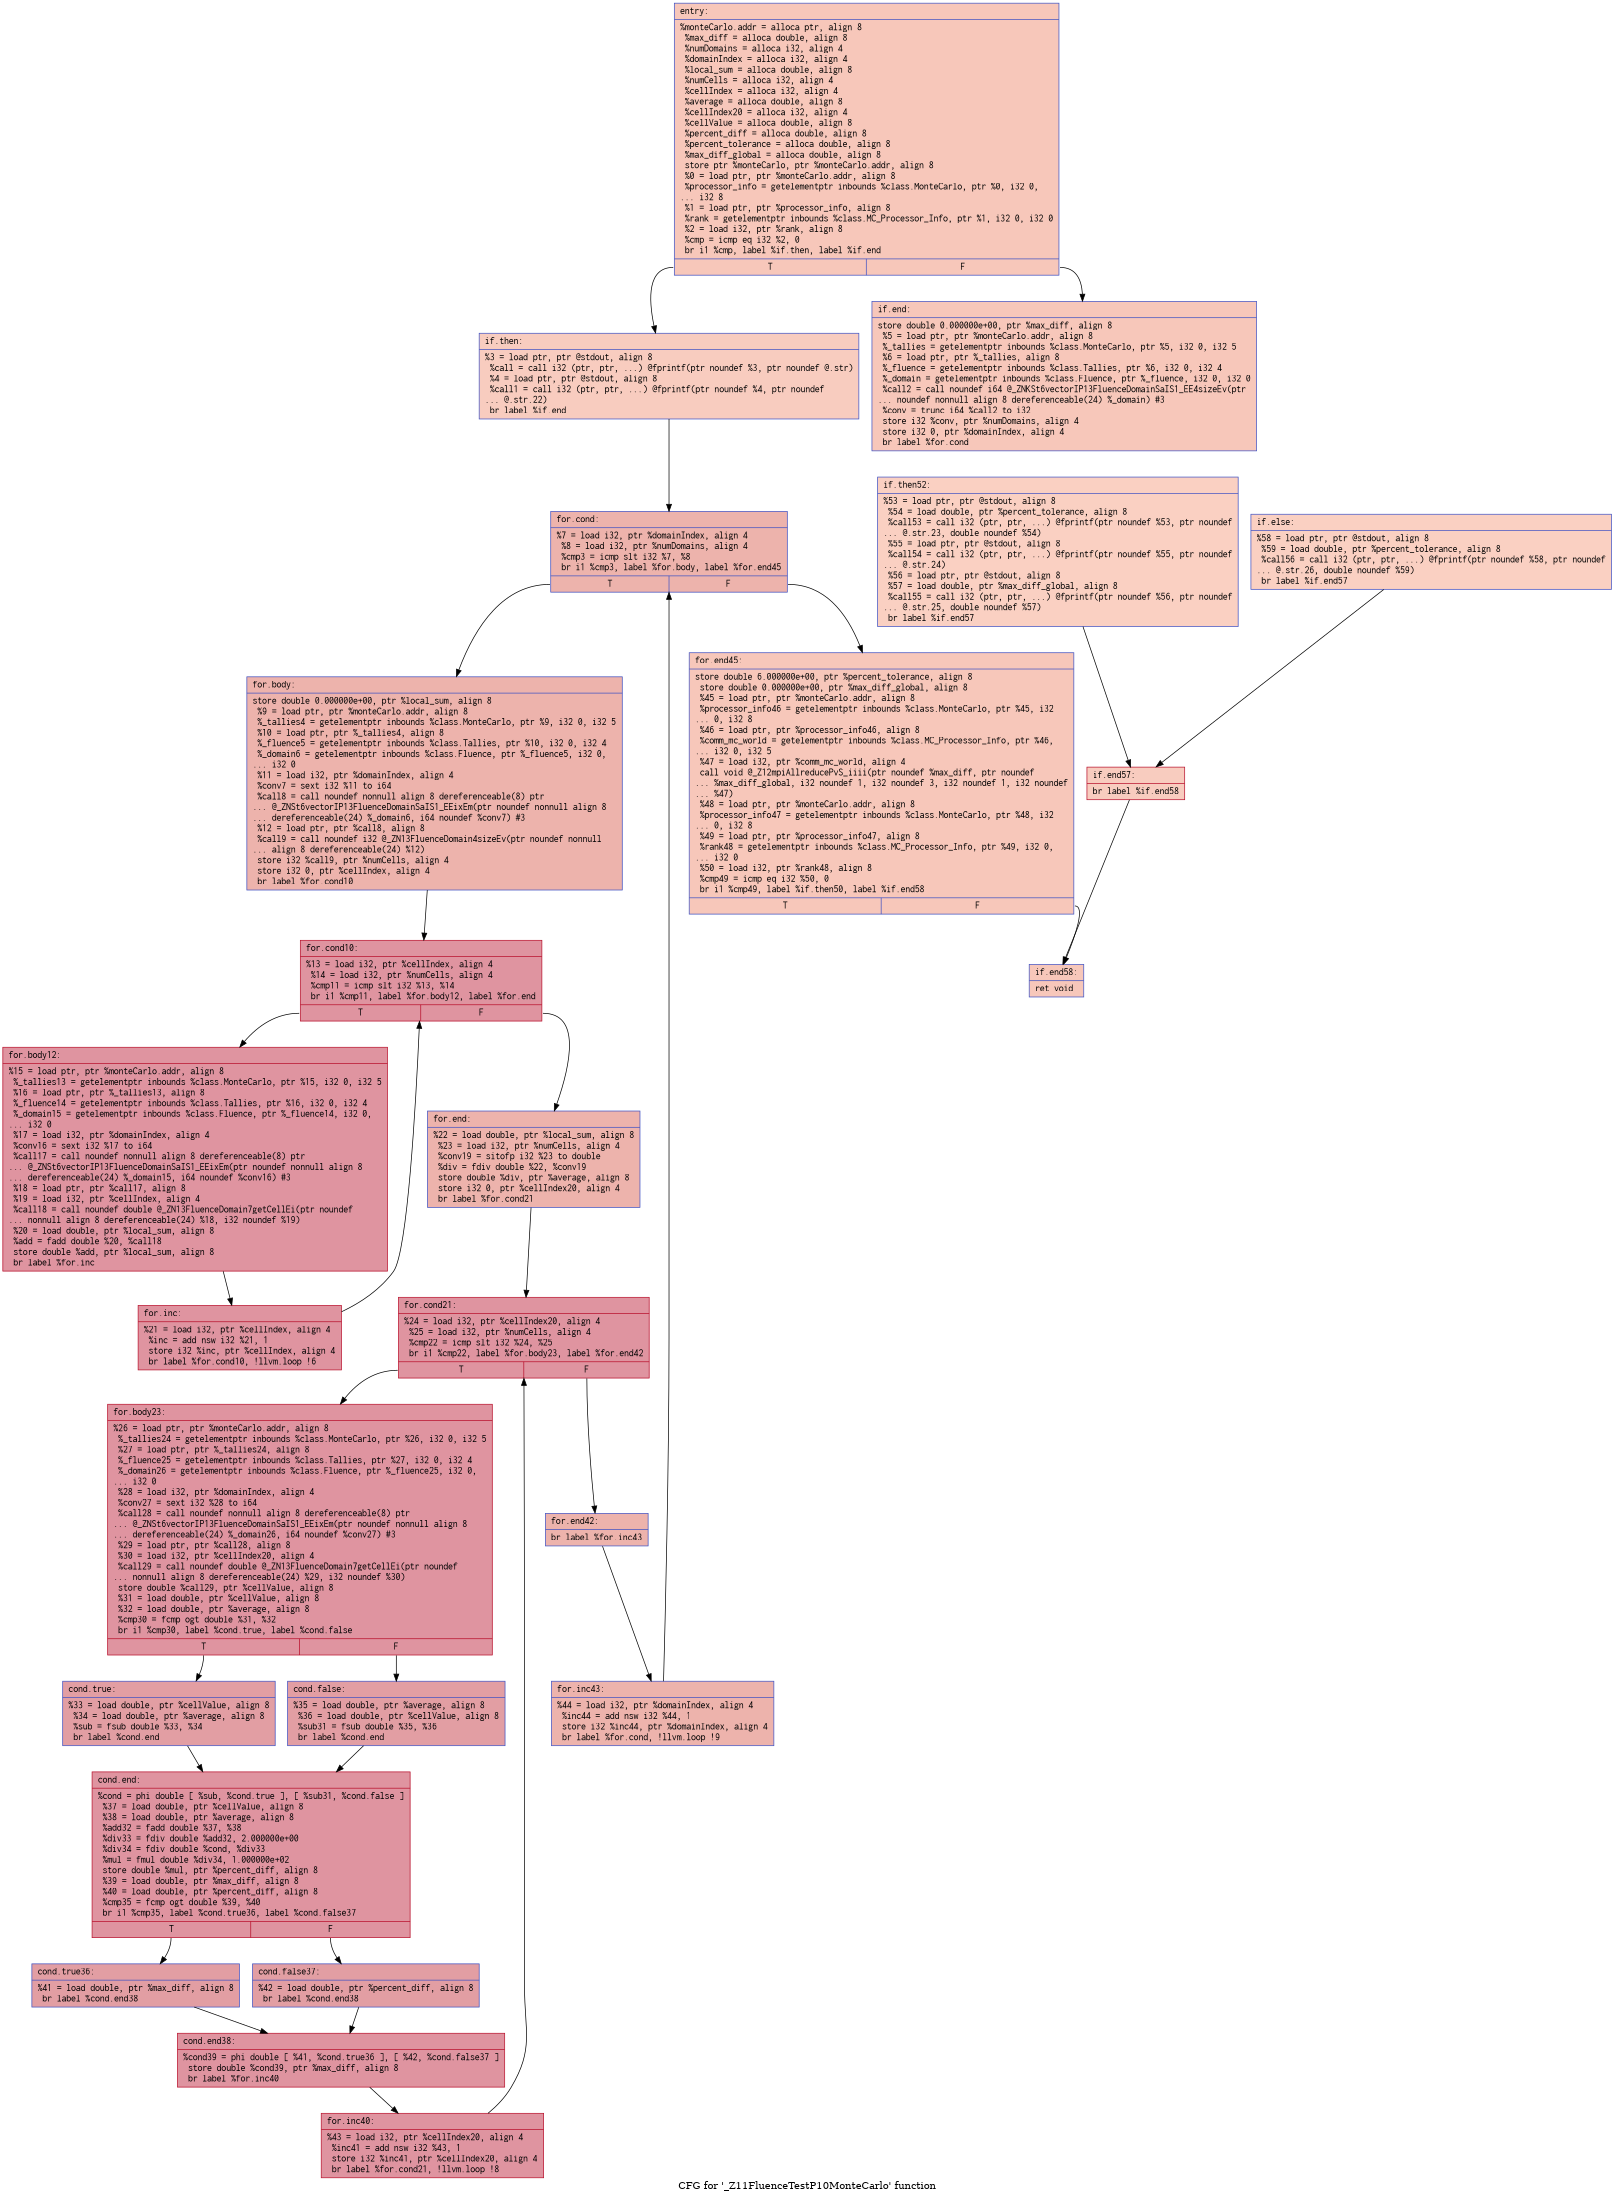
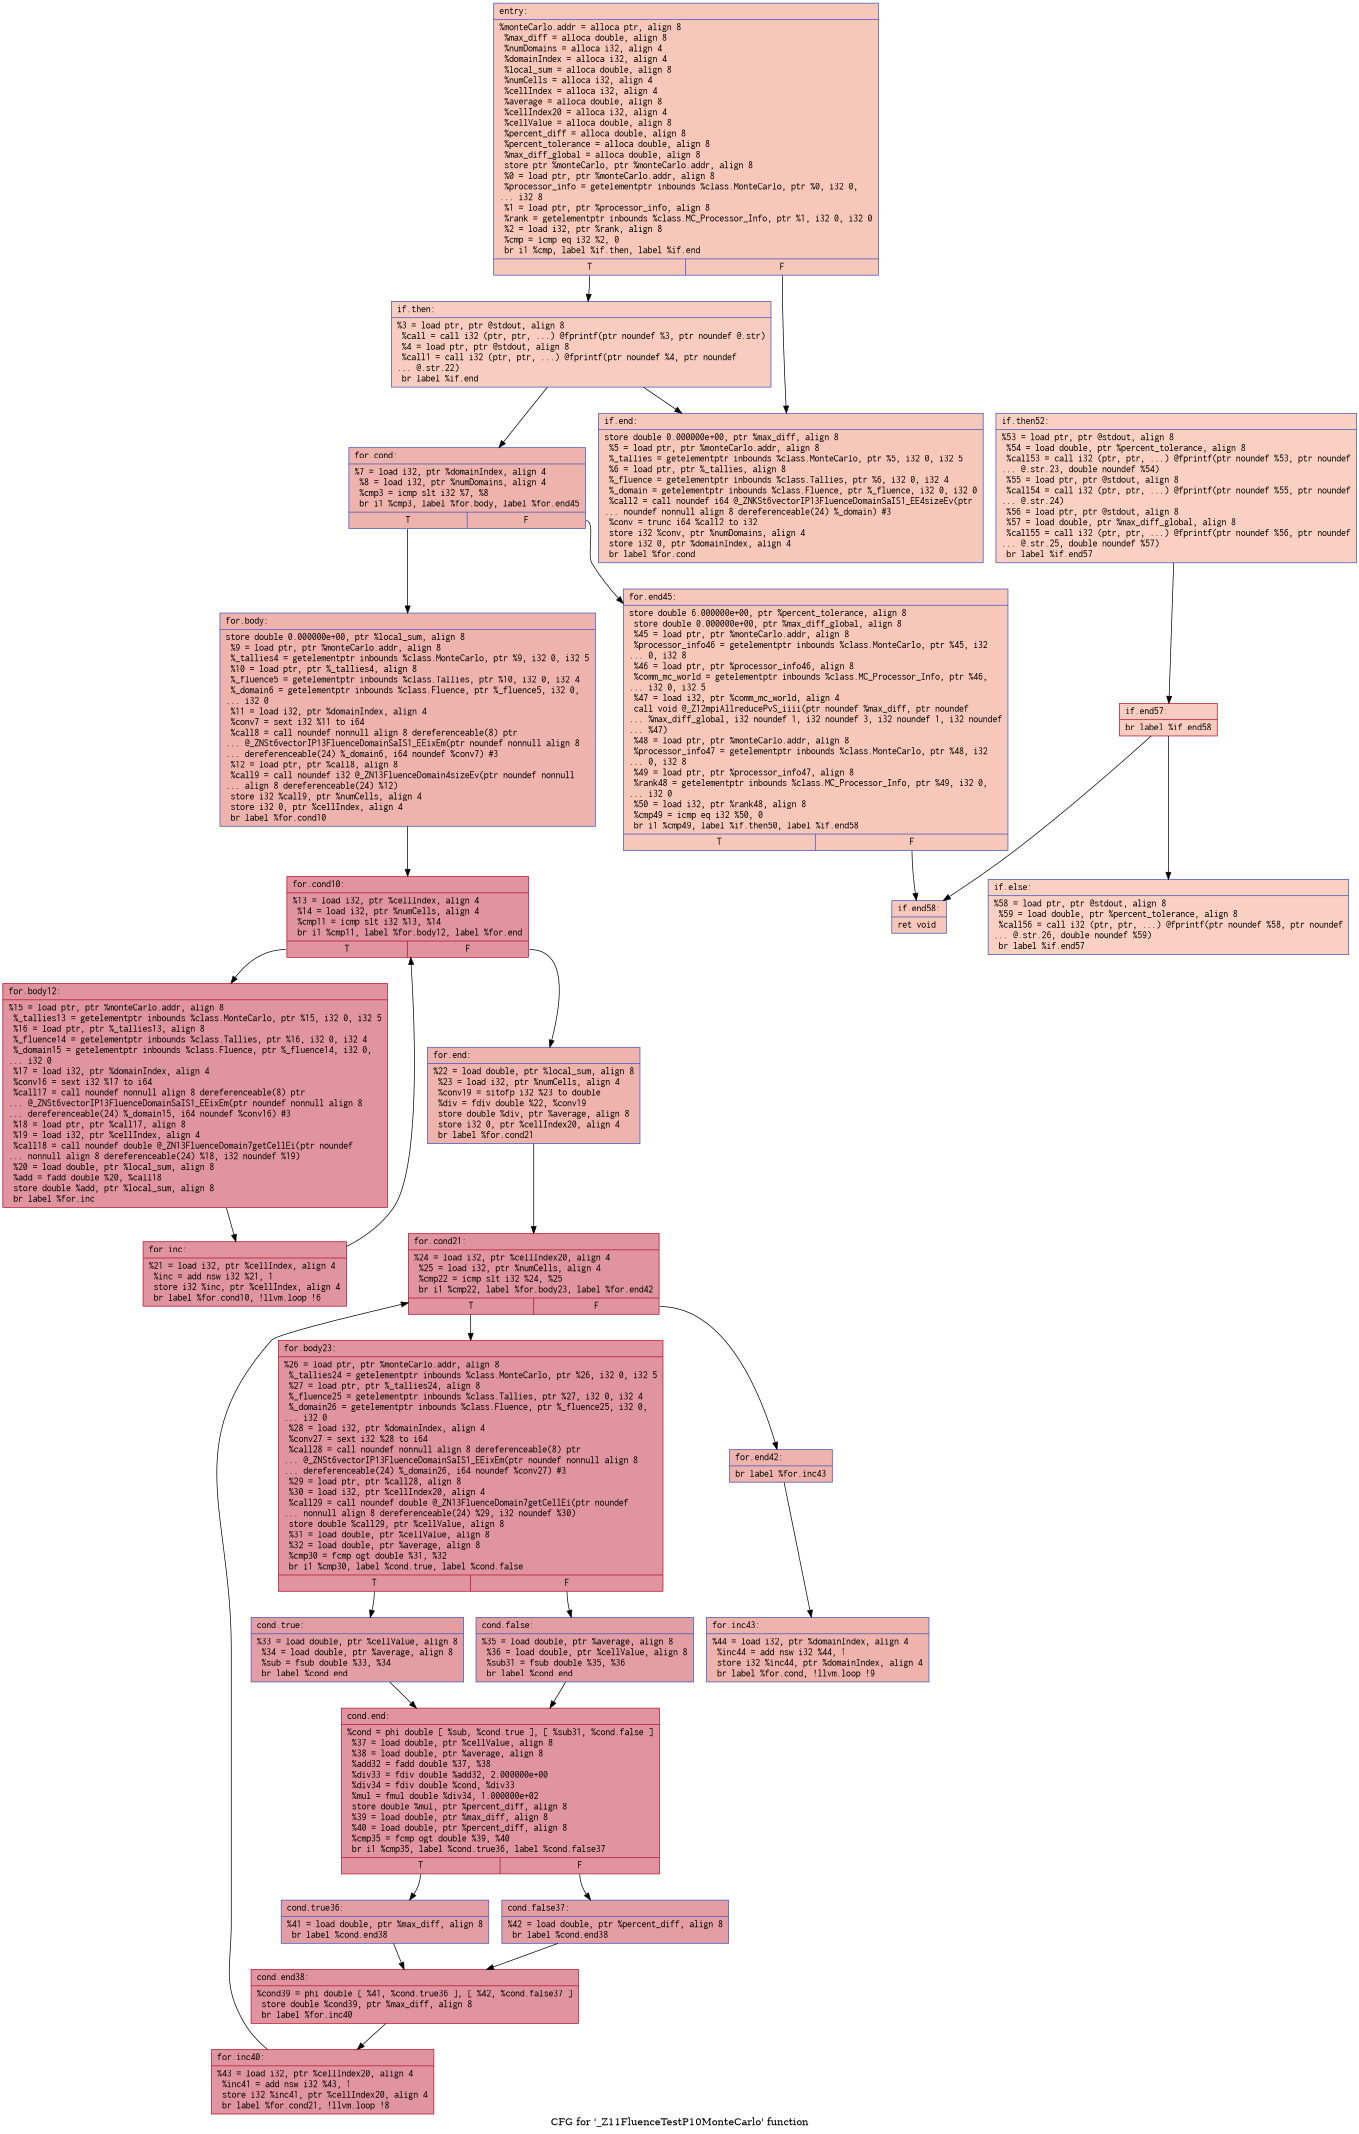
none -> (660, 398)
(1273, 676) -> (1168, 804)
(669, 1140) -> none
